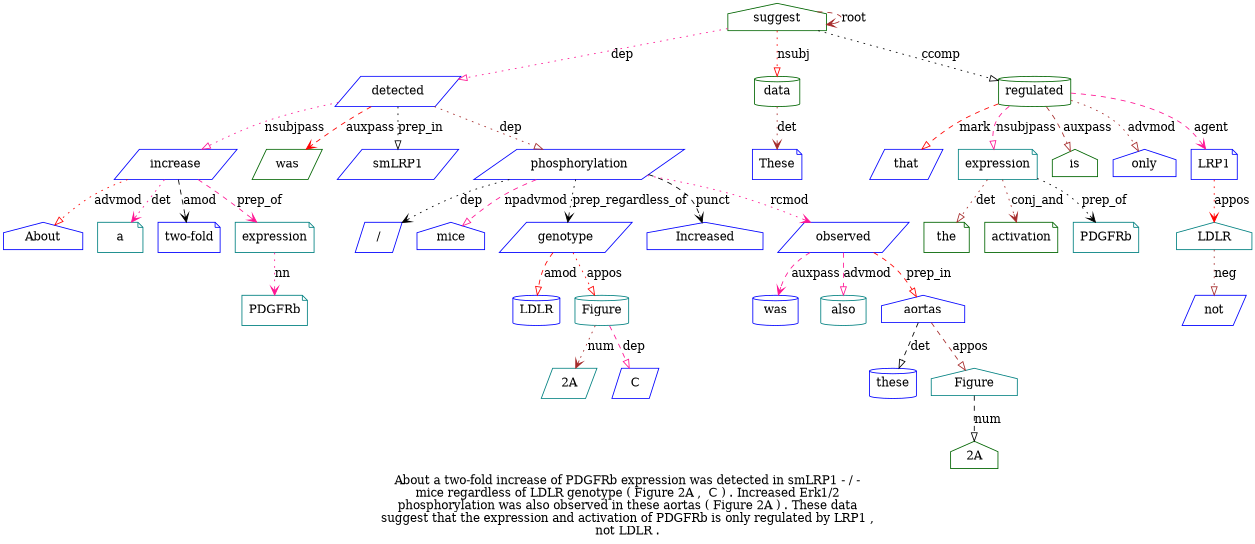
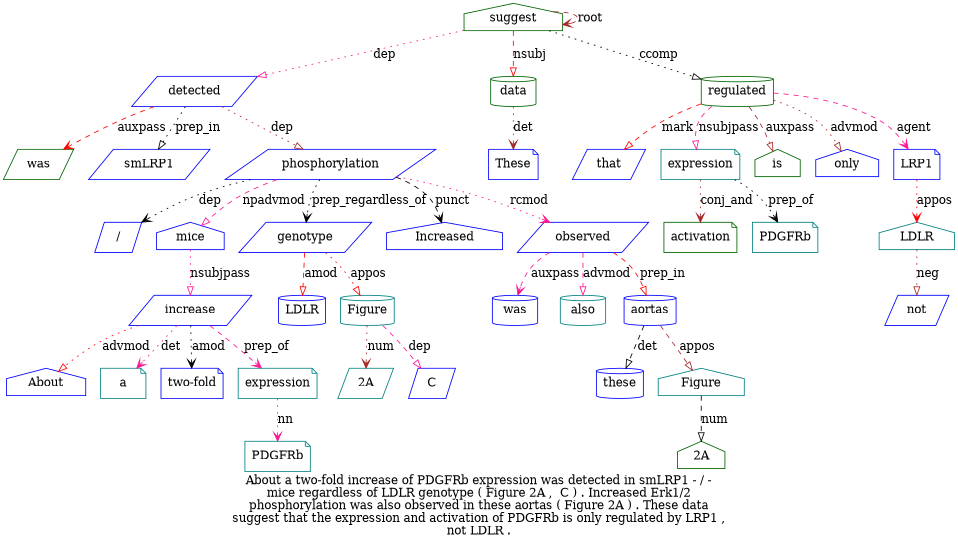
(777, 49) -> (513, 49)
(272, 119) -> (190, 268)
(182, 197) -> (191, 343)
(947, 237) -> none
(923, 310) -> (650, 310)
